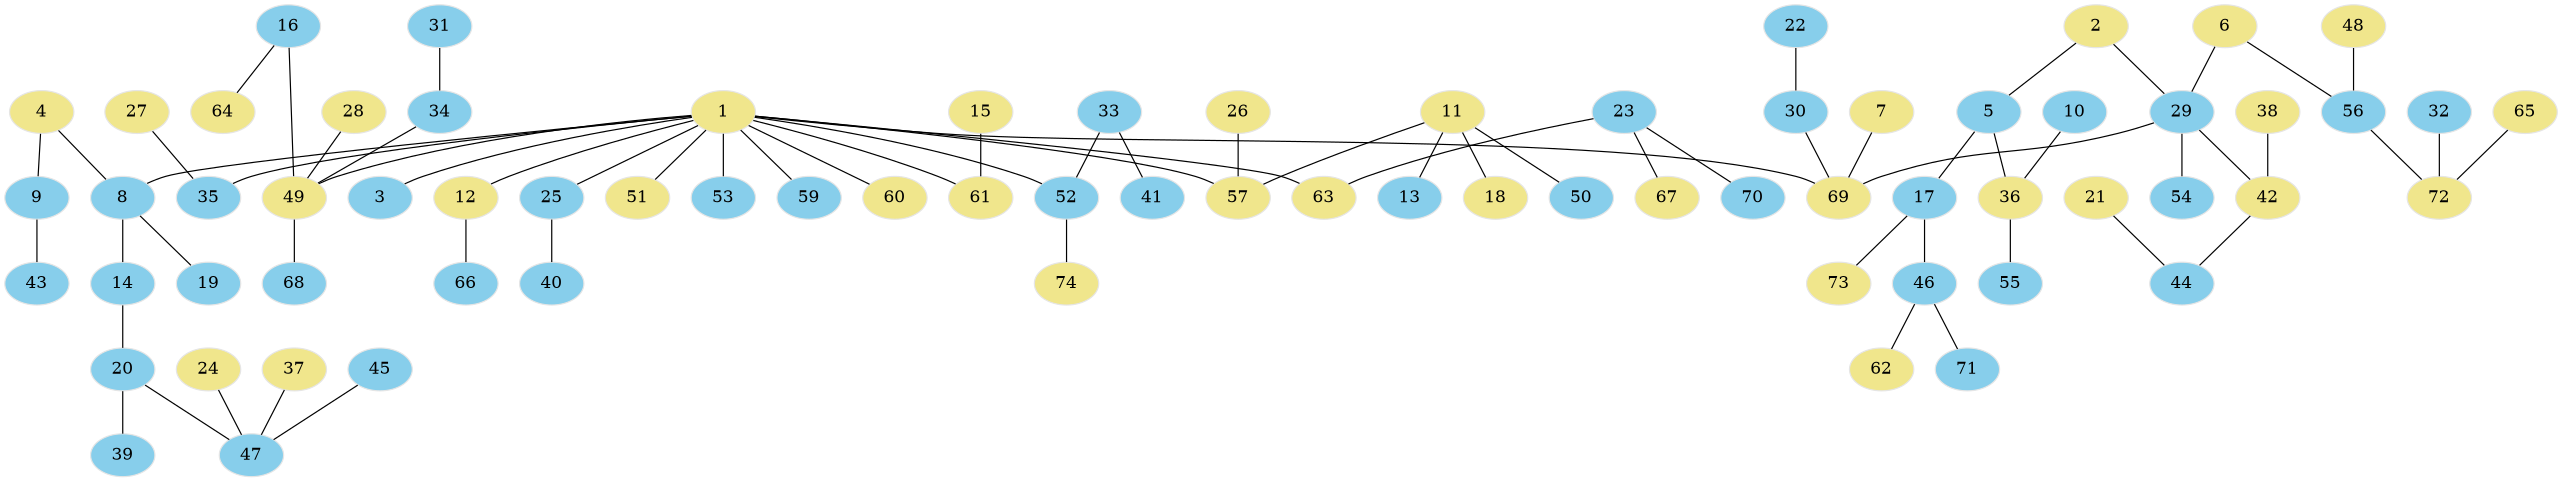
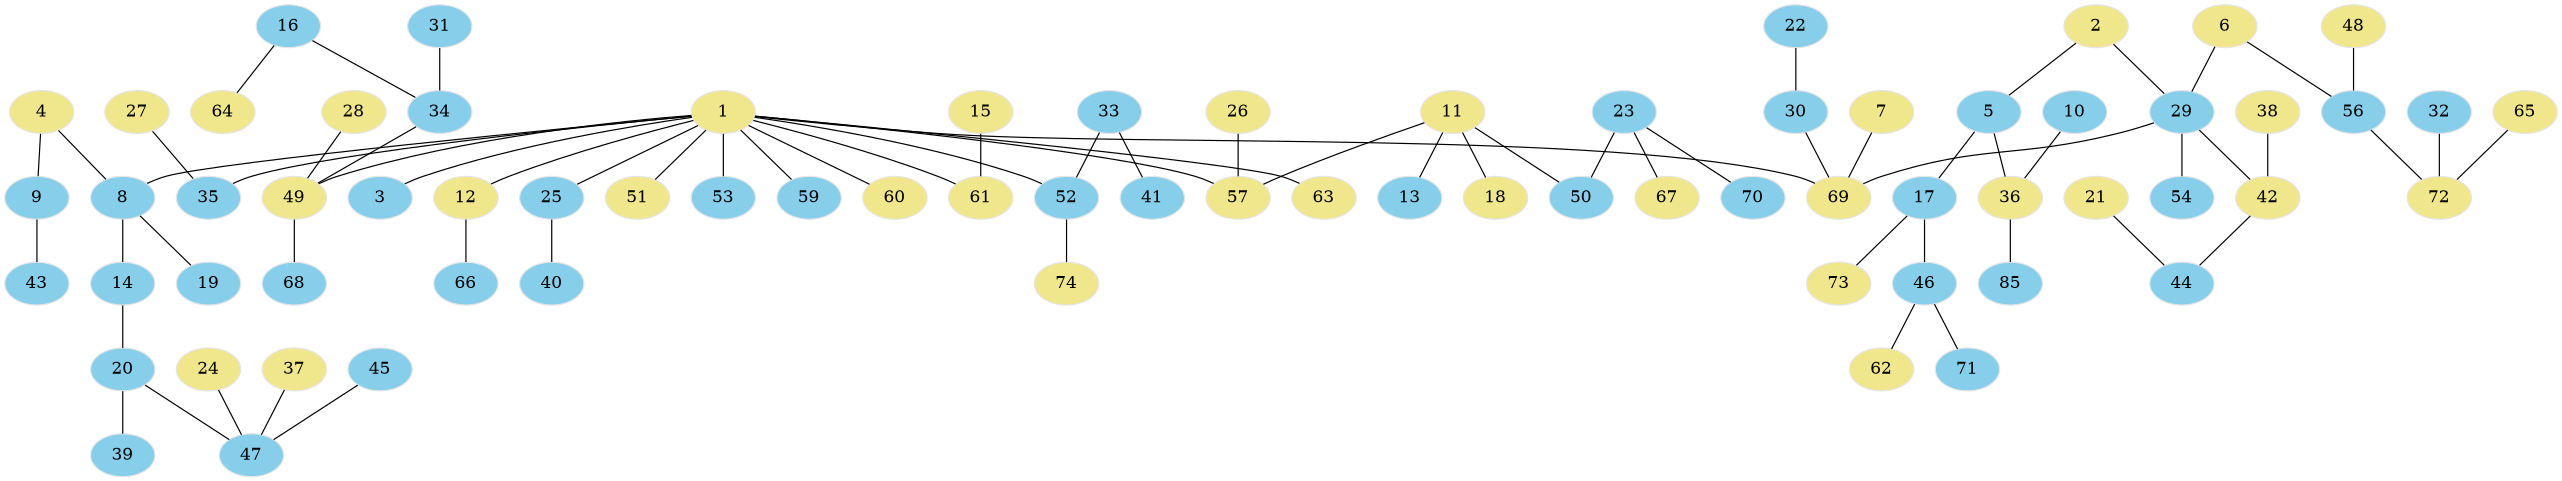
(291, 112) -> (364, 69)
(1445, 152) -> (1600, 159)
(2010, 284) -> (2010, 284)
